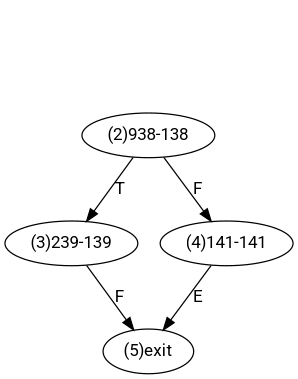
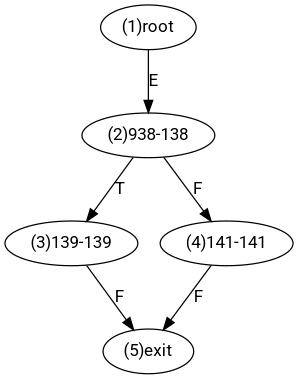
none -> (148, 27)
(71, 243) -> (71, 243)
(199, 297) -> (199, 297)
